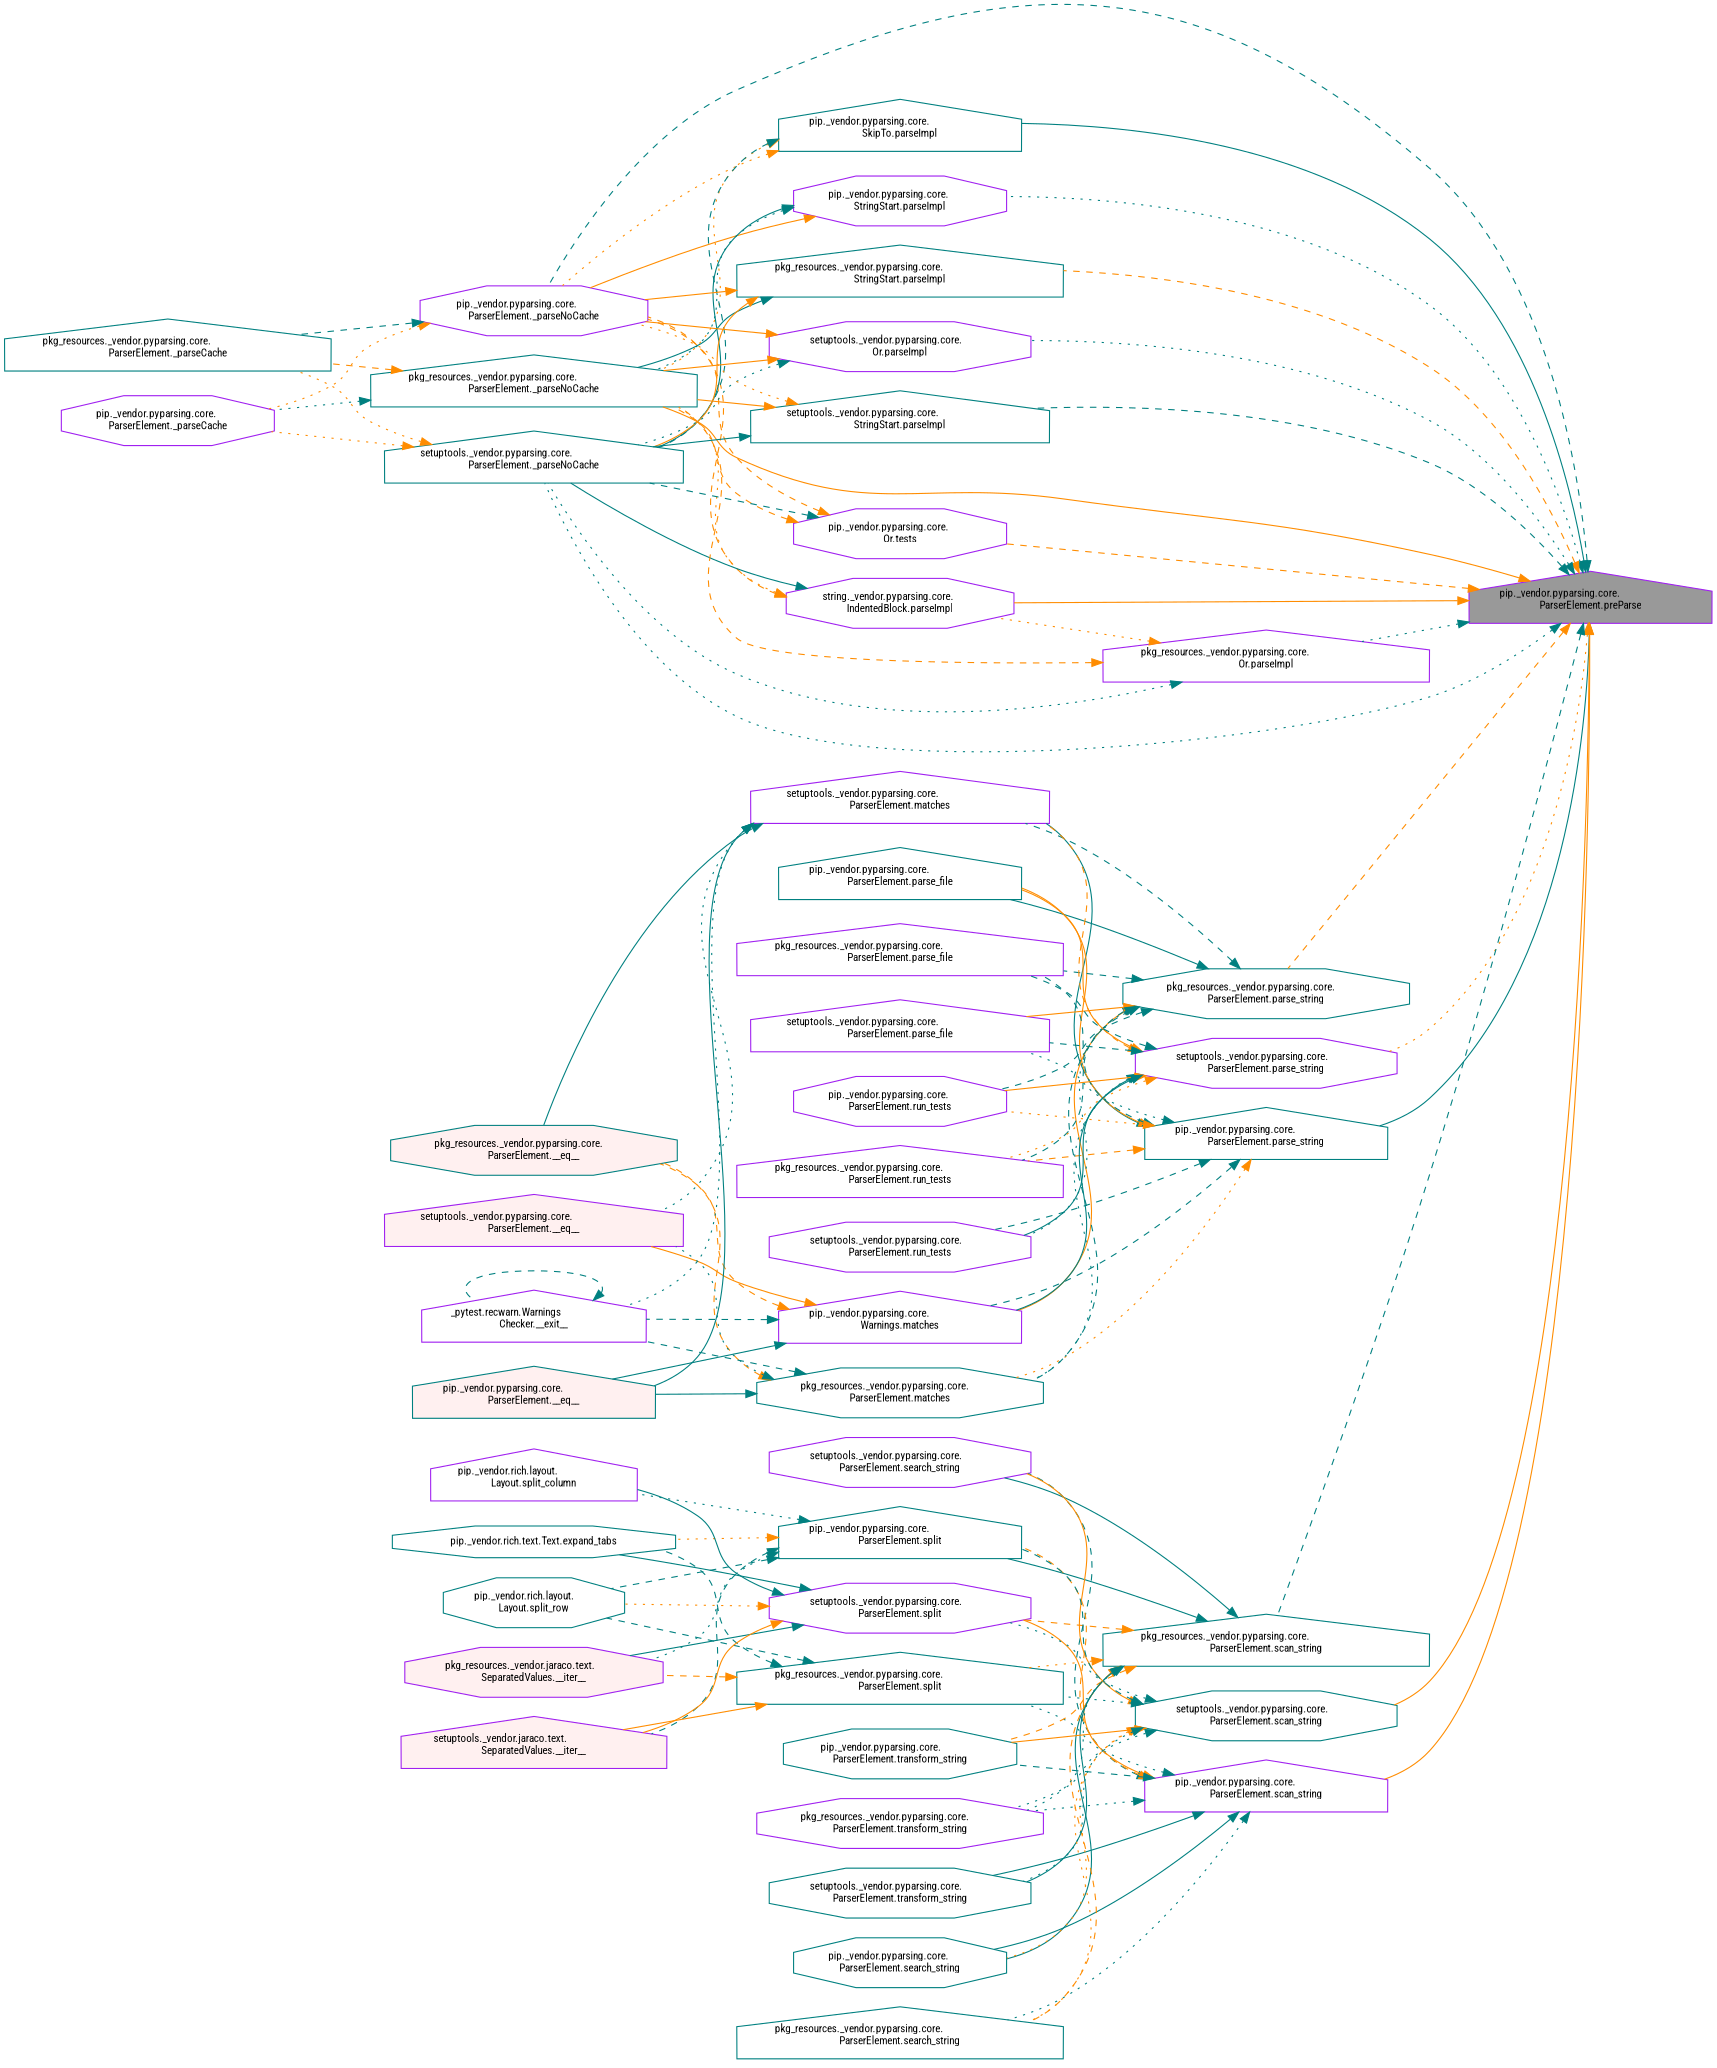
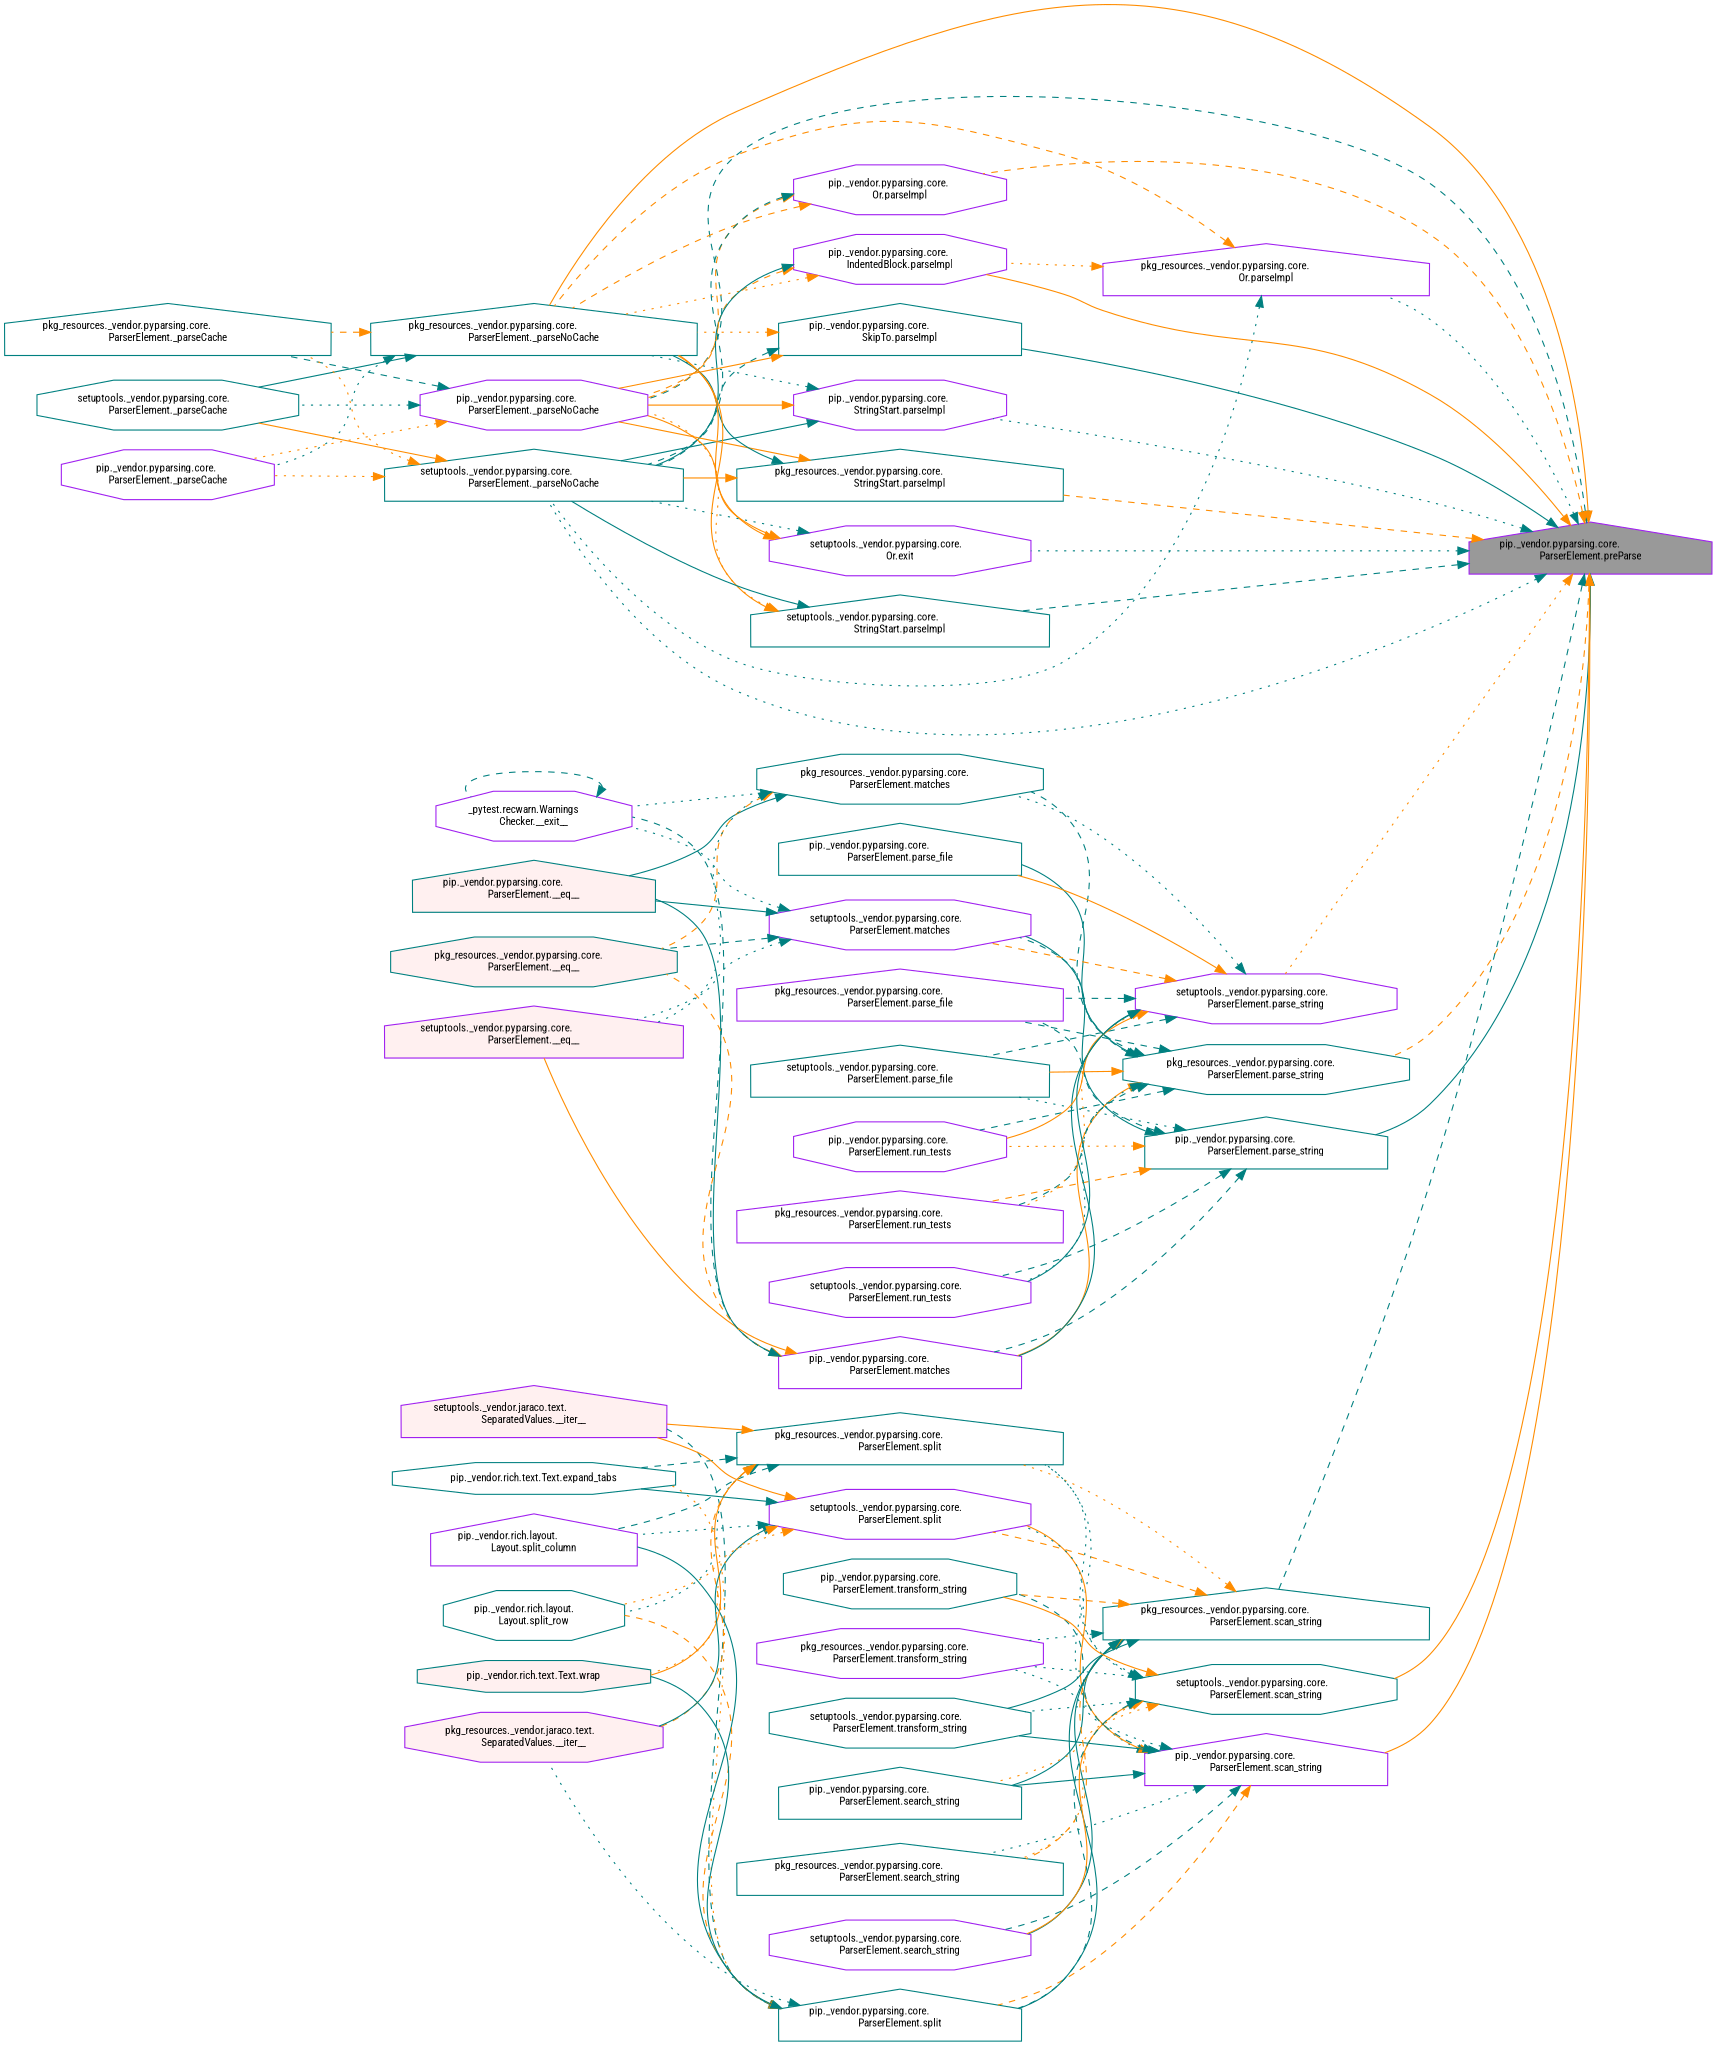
(659, 210) -> (672, 378)
(900, 347) -> (900, 551)
none -> (168, 405)
(900, 534) -> (900, 190)
(900, 603) -> (900, 259)
(900, 800) -> (900, 925)
(626, 960) -> (731, 942)
(1083, 1004) -> none
(900, 1029) -> (900, 1074)
(1147, 1292) -> none
(534, 1319) -> (534, 816)
(900, 1320) -> (900, 1365)
(691, 1351) -> (697, 800)
(718, 1507) -> (703, 1831)
none -> (687, 1509)
(710, 1529) -> (698, 1530)
(689, 1574) -> (722, 1796)
(685, 1635) -> (711, 1562)
none -> (534, 1676)
(900, 1963) -> (900, 1796)
